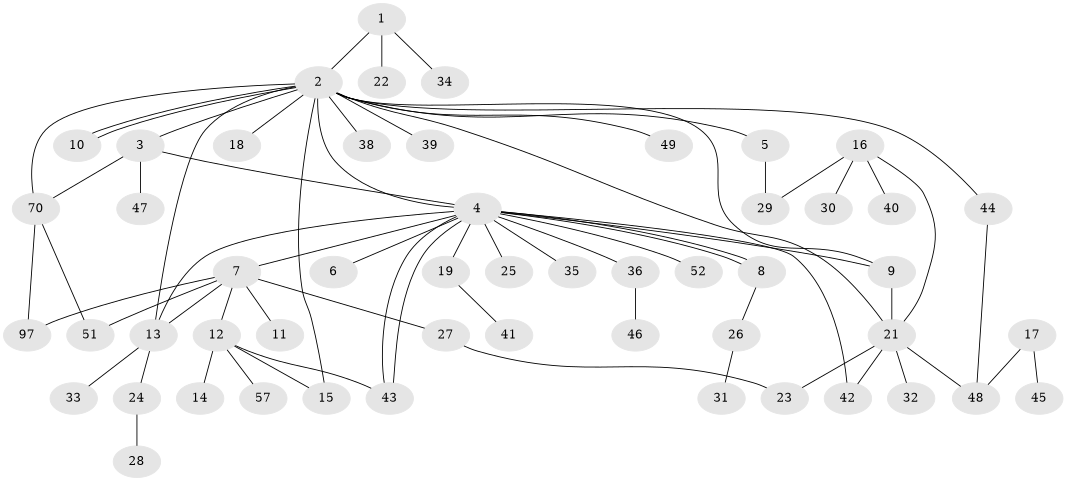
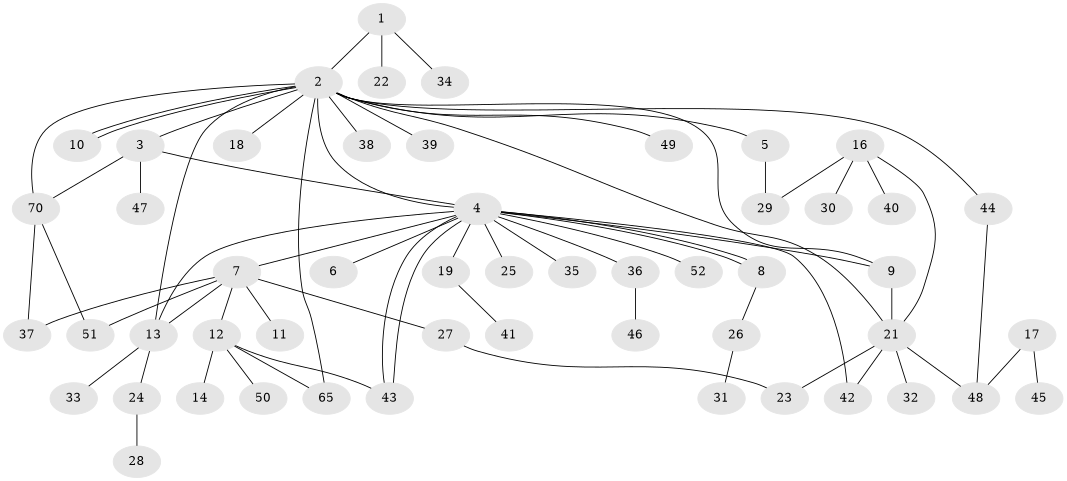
(27, 335) -> (27, 335)
(263, 399) -> (263, 399)
(327, 399) -> (327, 399)
